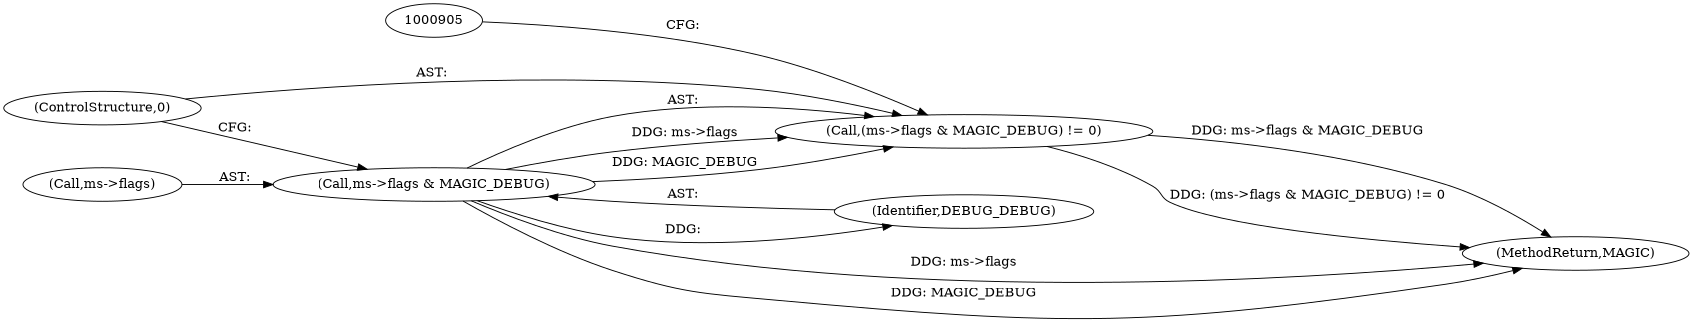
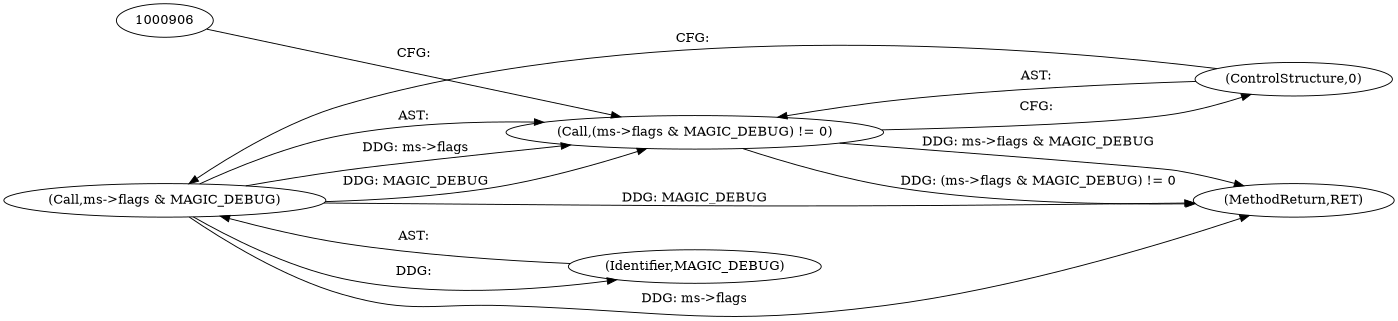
(434, 21) -> (165, 21)
none -> (1063, 124)
(102, 185) -> none
(964, 212) -> (695, 267)
(1576, 253) -> (1294, 200)
